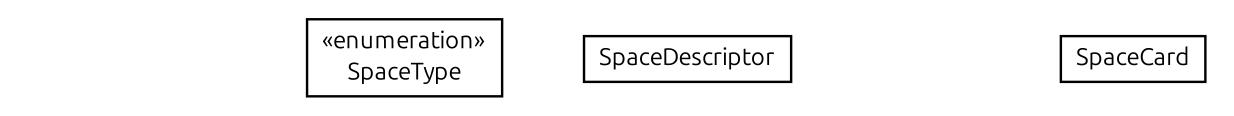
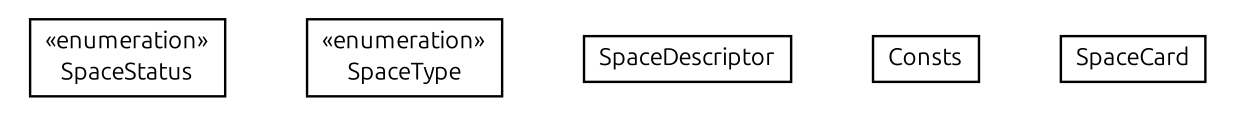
none -> (126, 58)
none -> (926, 58)
